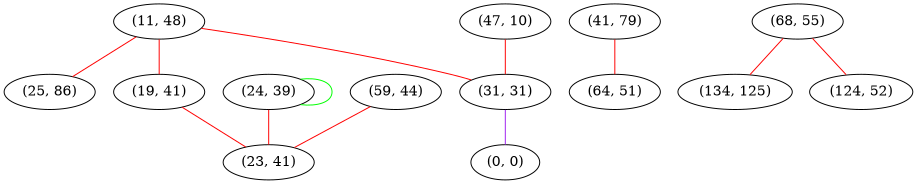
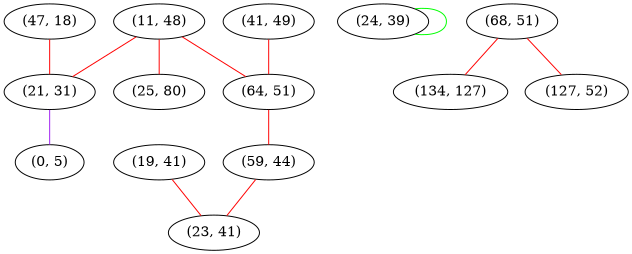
(505, 22) -> (50, 22)
(615, 22) -> (269, 22)
(798, 22) -> (512, 22)
(159, 57) -> (214, 57)
(50, 92) -> (159, 92)
(505, 92) -> (50, 92)
(735, 92) -> (451, 92)
(861, 92) -> (577, 92)
none -> (269, 127)
(269, 127) -> none
(505, 162) -> (50, 162)
